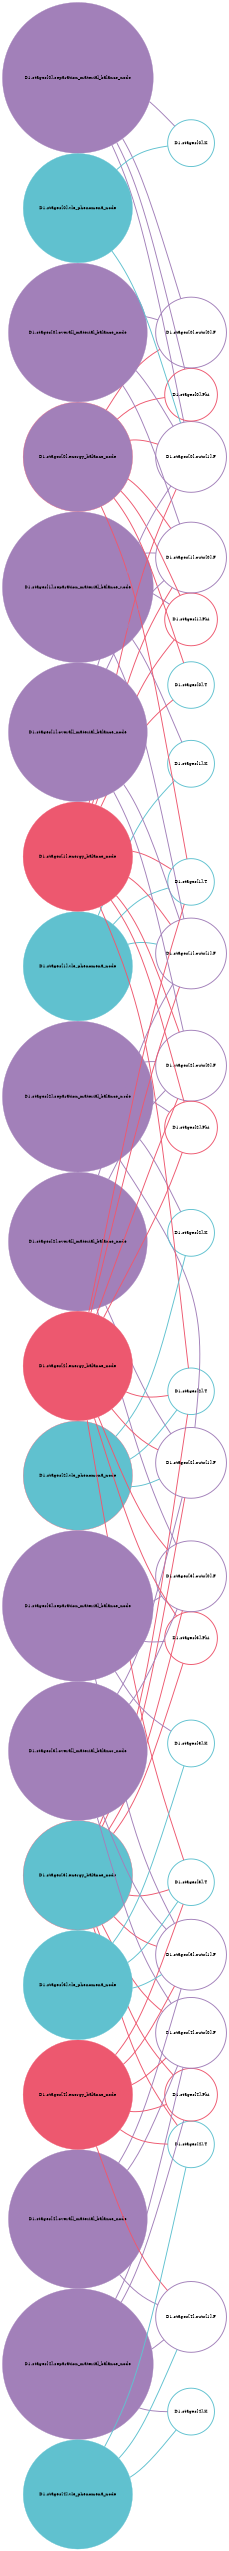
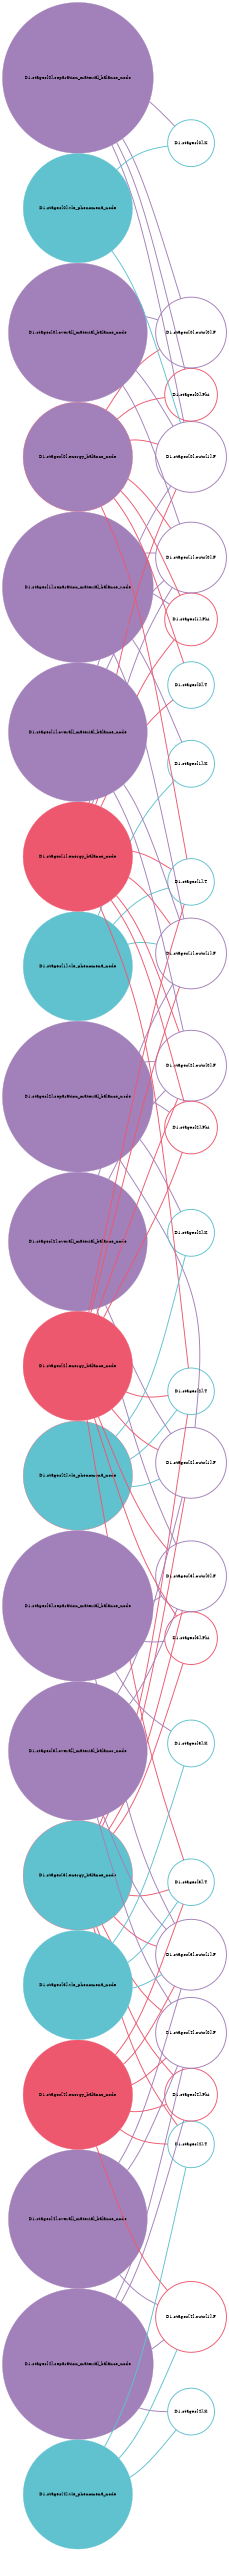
(125, 693) -> (125, 693)
(191, 2317) -> (191, 2317)
